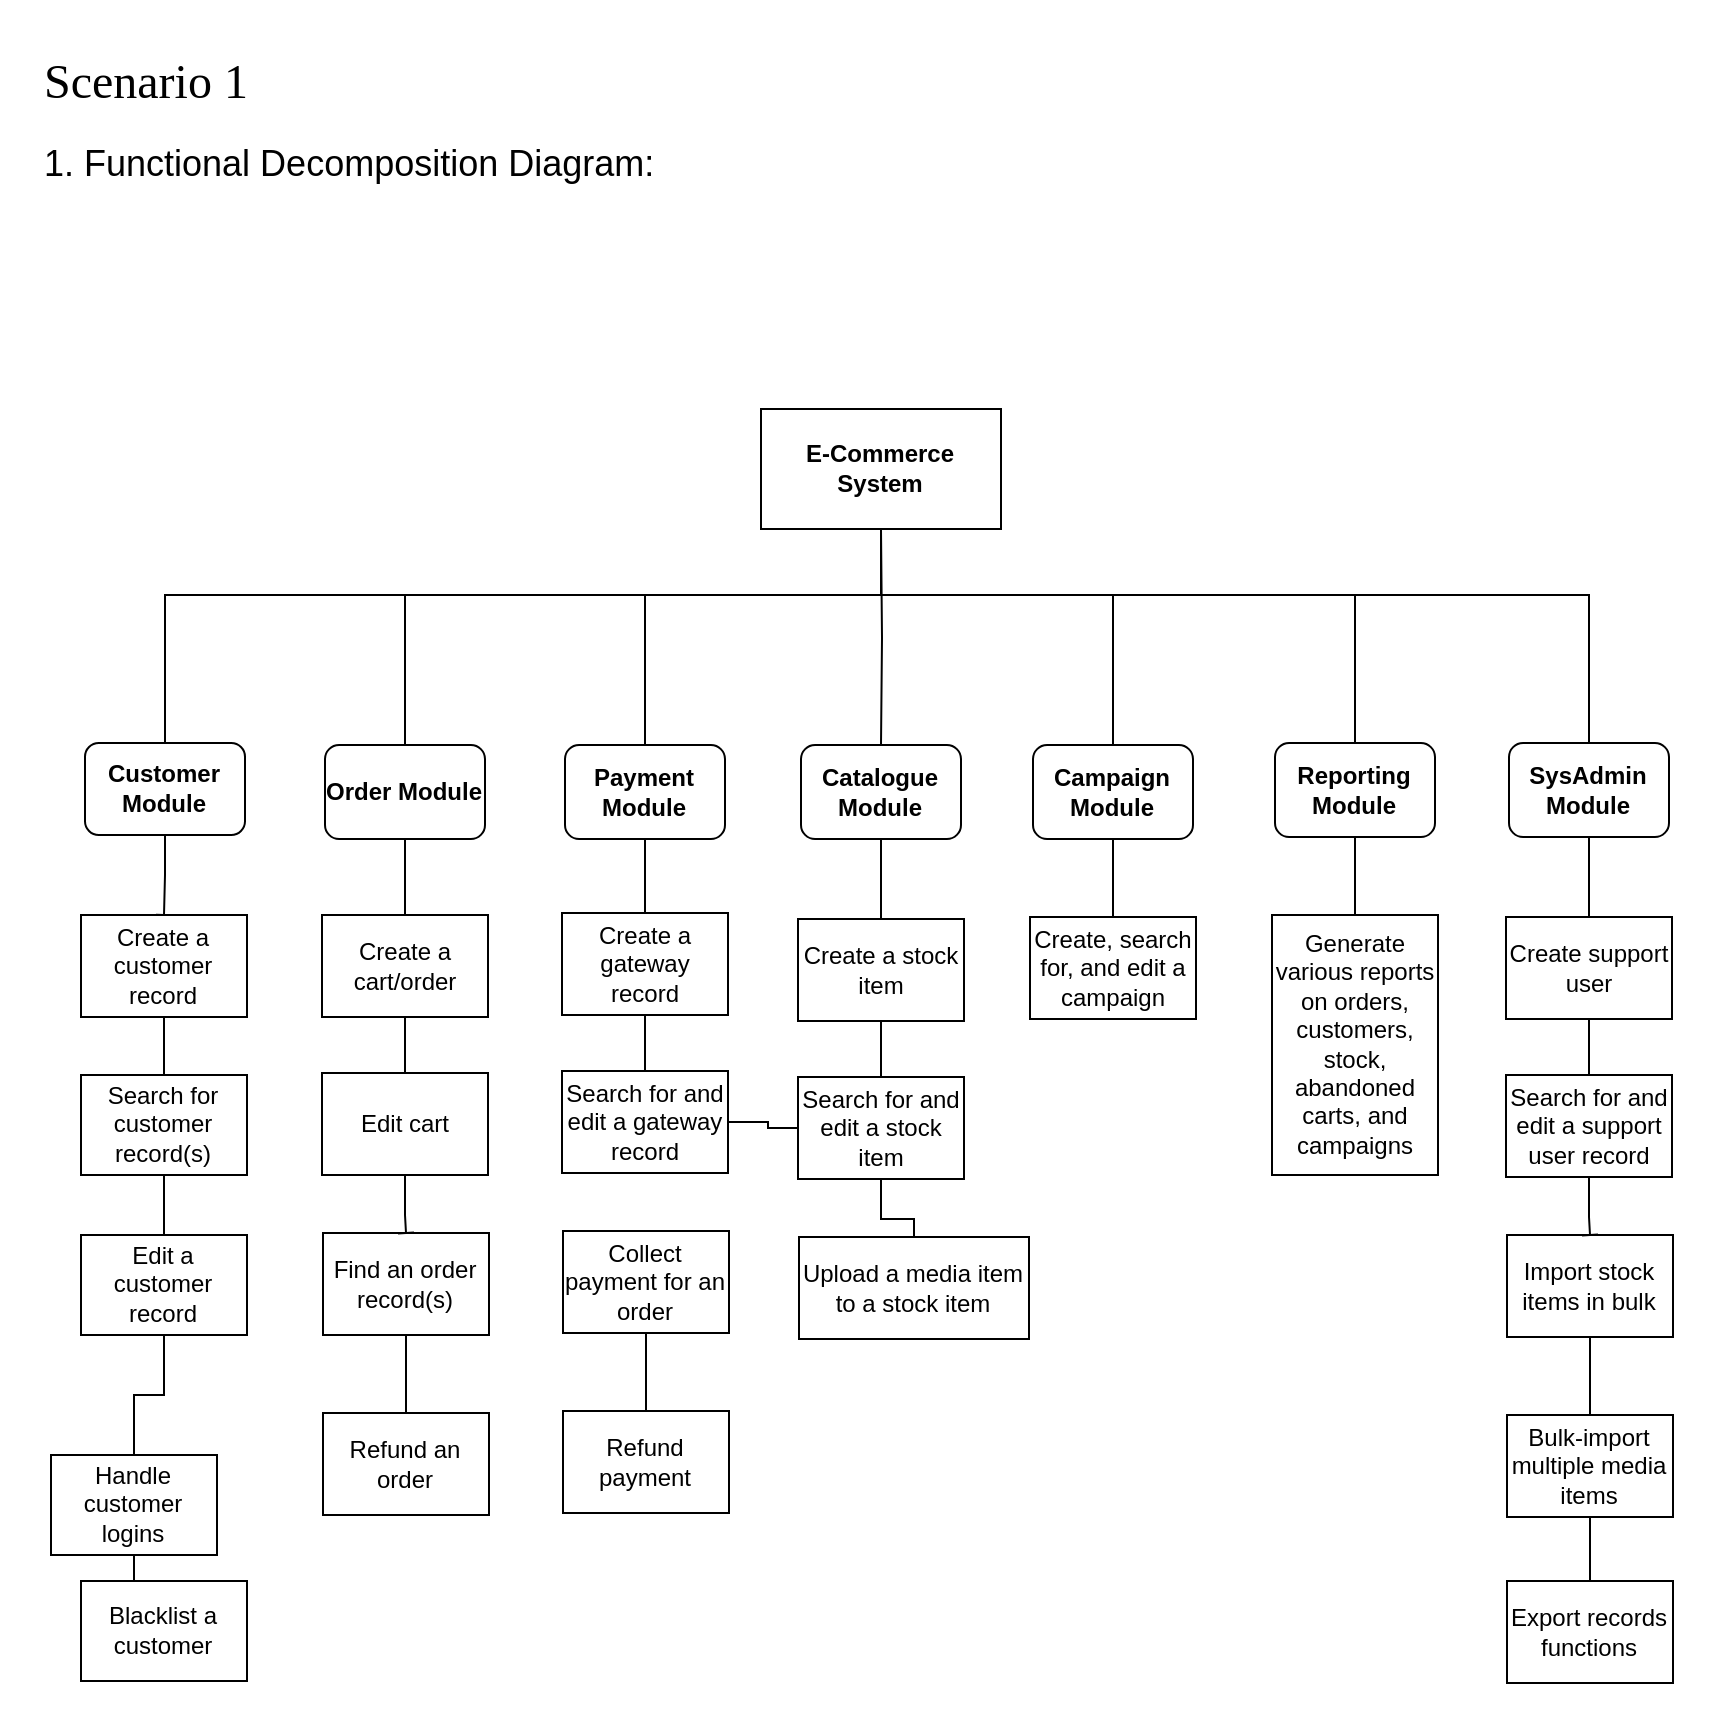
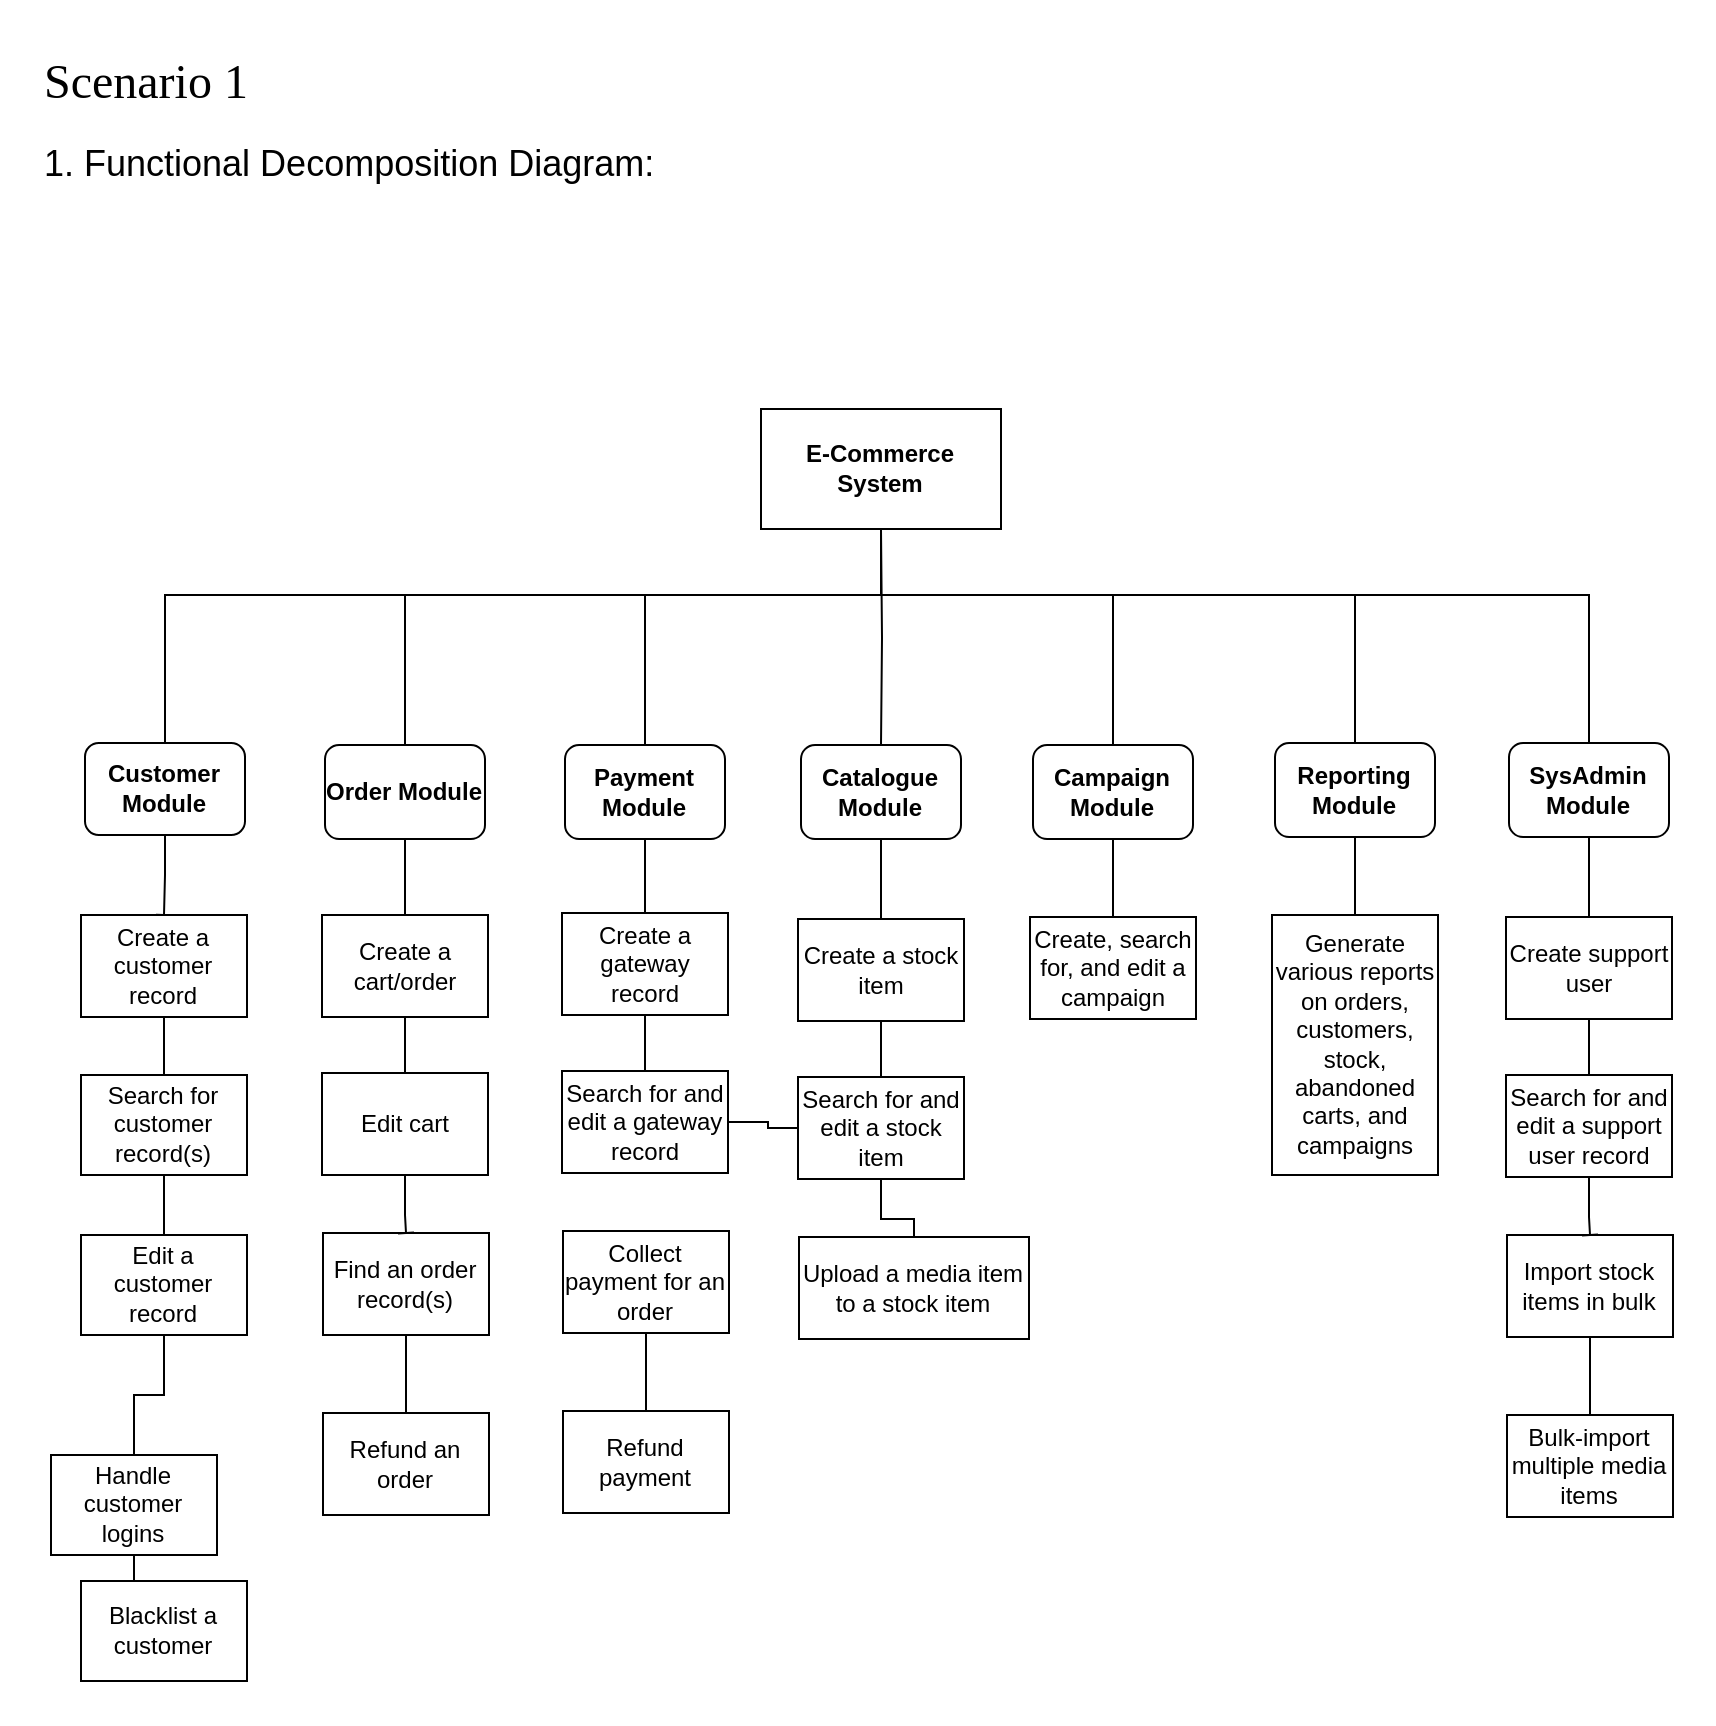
(1590, 1549) -> none
(1590, 1632) -> none
